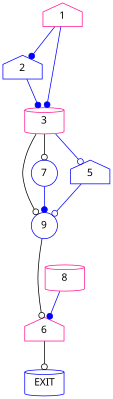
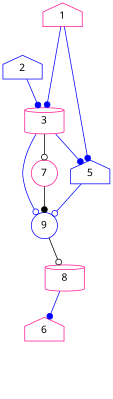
(44, 40) -> (76, 91)
(67, 147) -> (67, 147)
(23, 171) -> (23, 171)
(44, 173) -> (44, 173)
(44, 197) -> (44, 197)
(38, 276) -> (53, 249)
(44, 383) -> none
